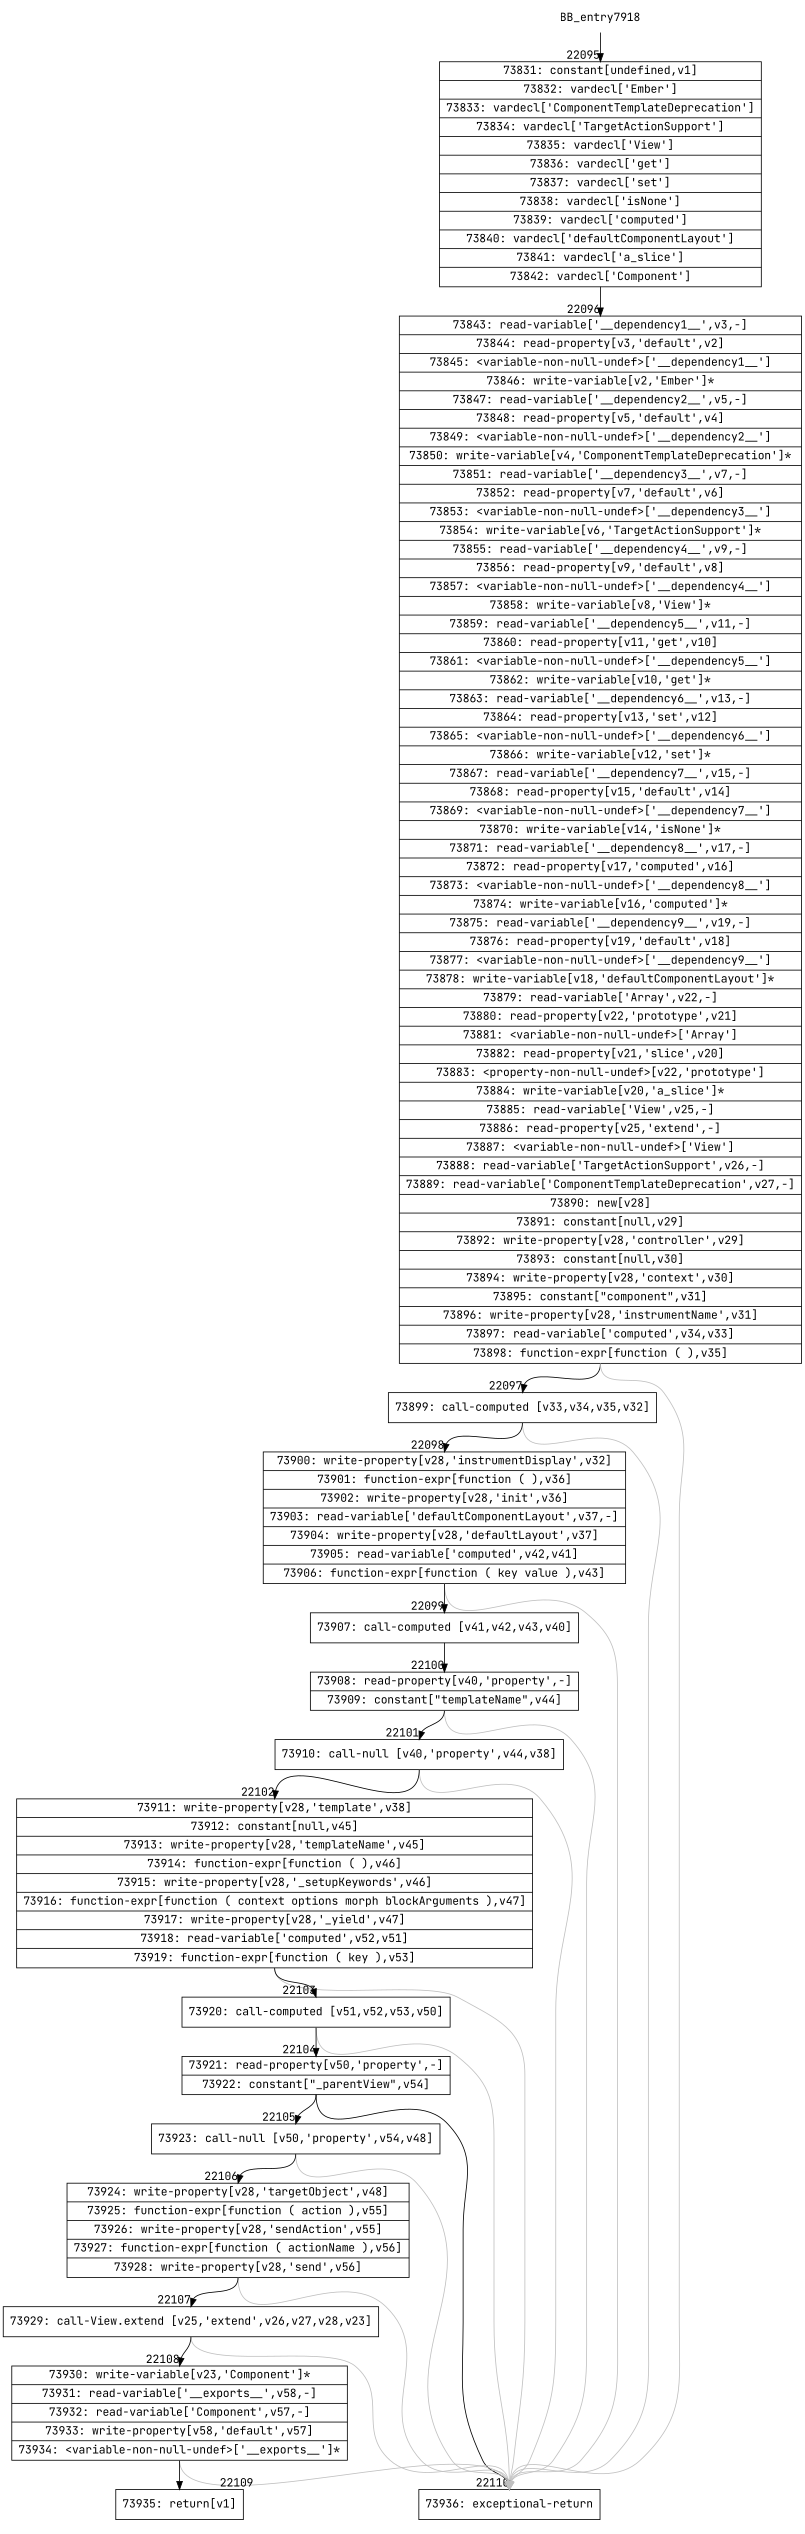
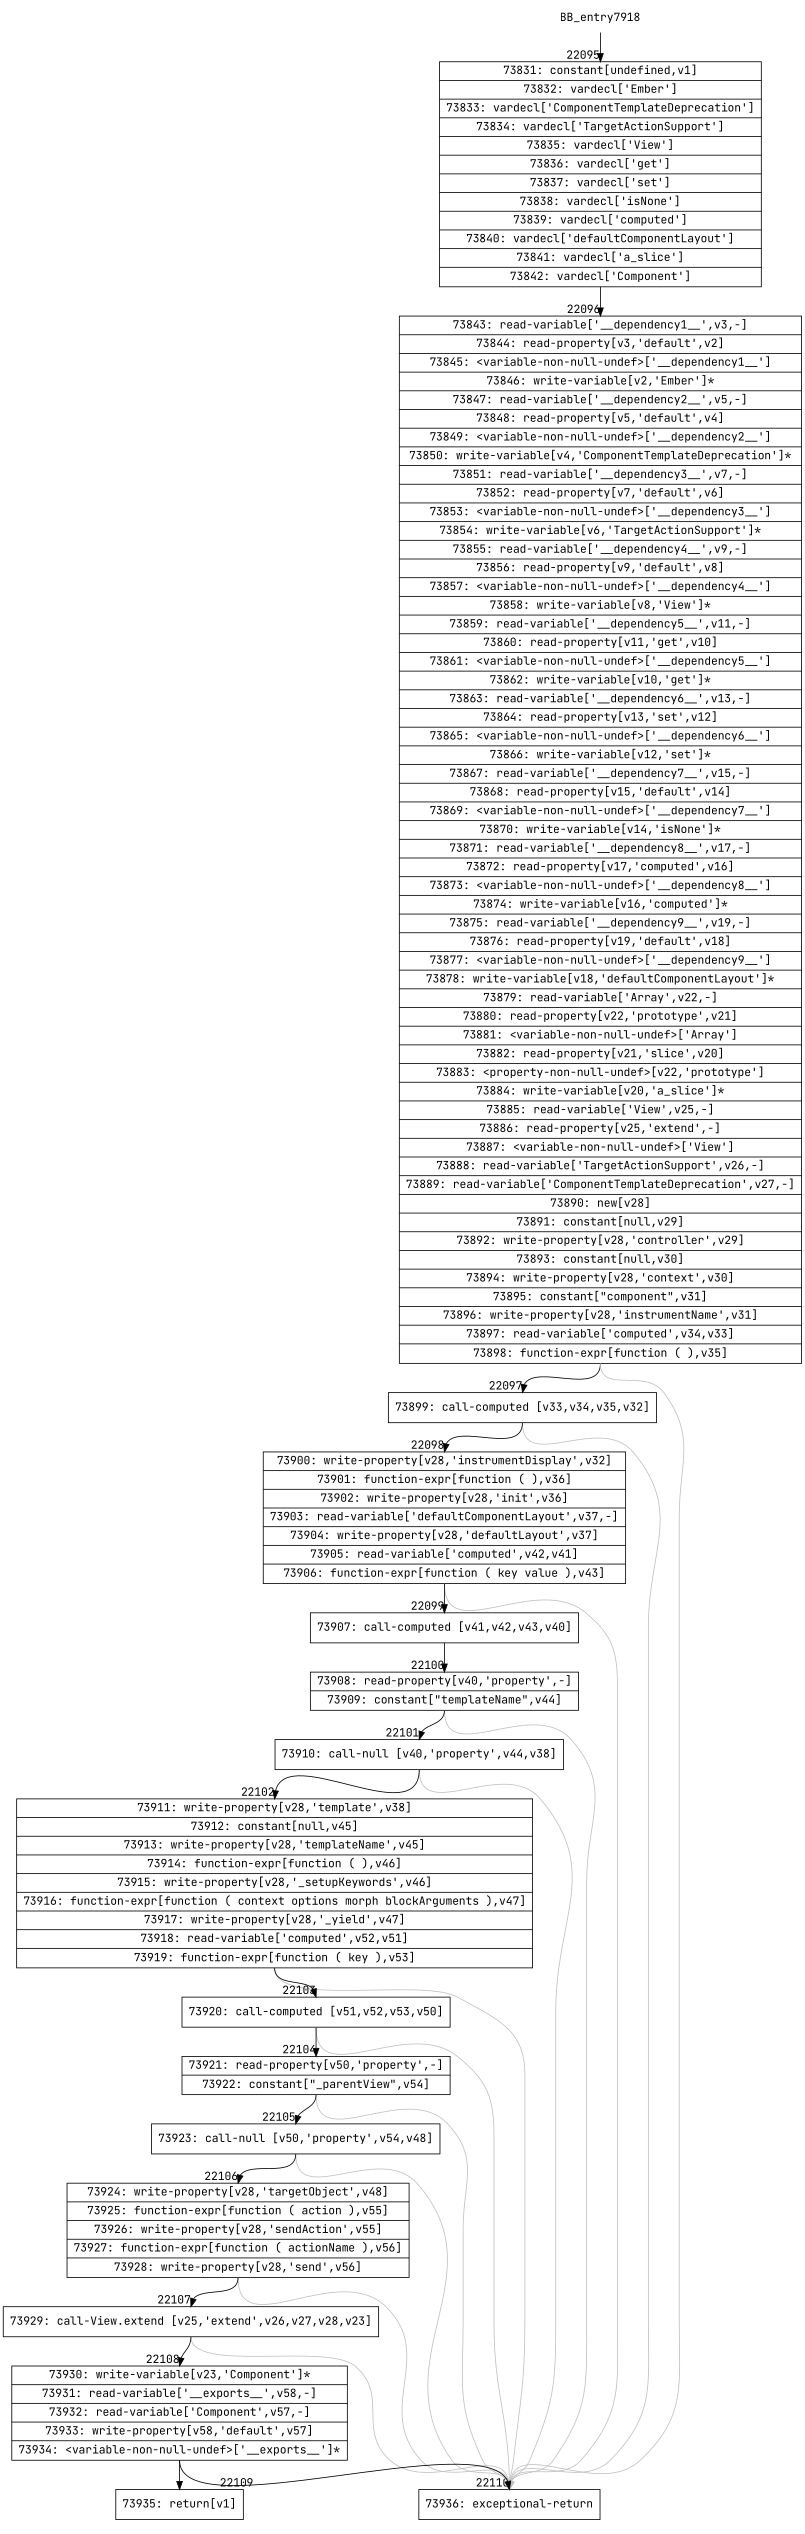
(463, 2232) -> (463, 2232)
(341, 2475) -> (341, 2475)
